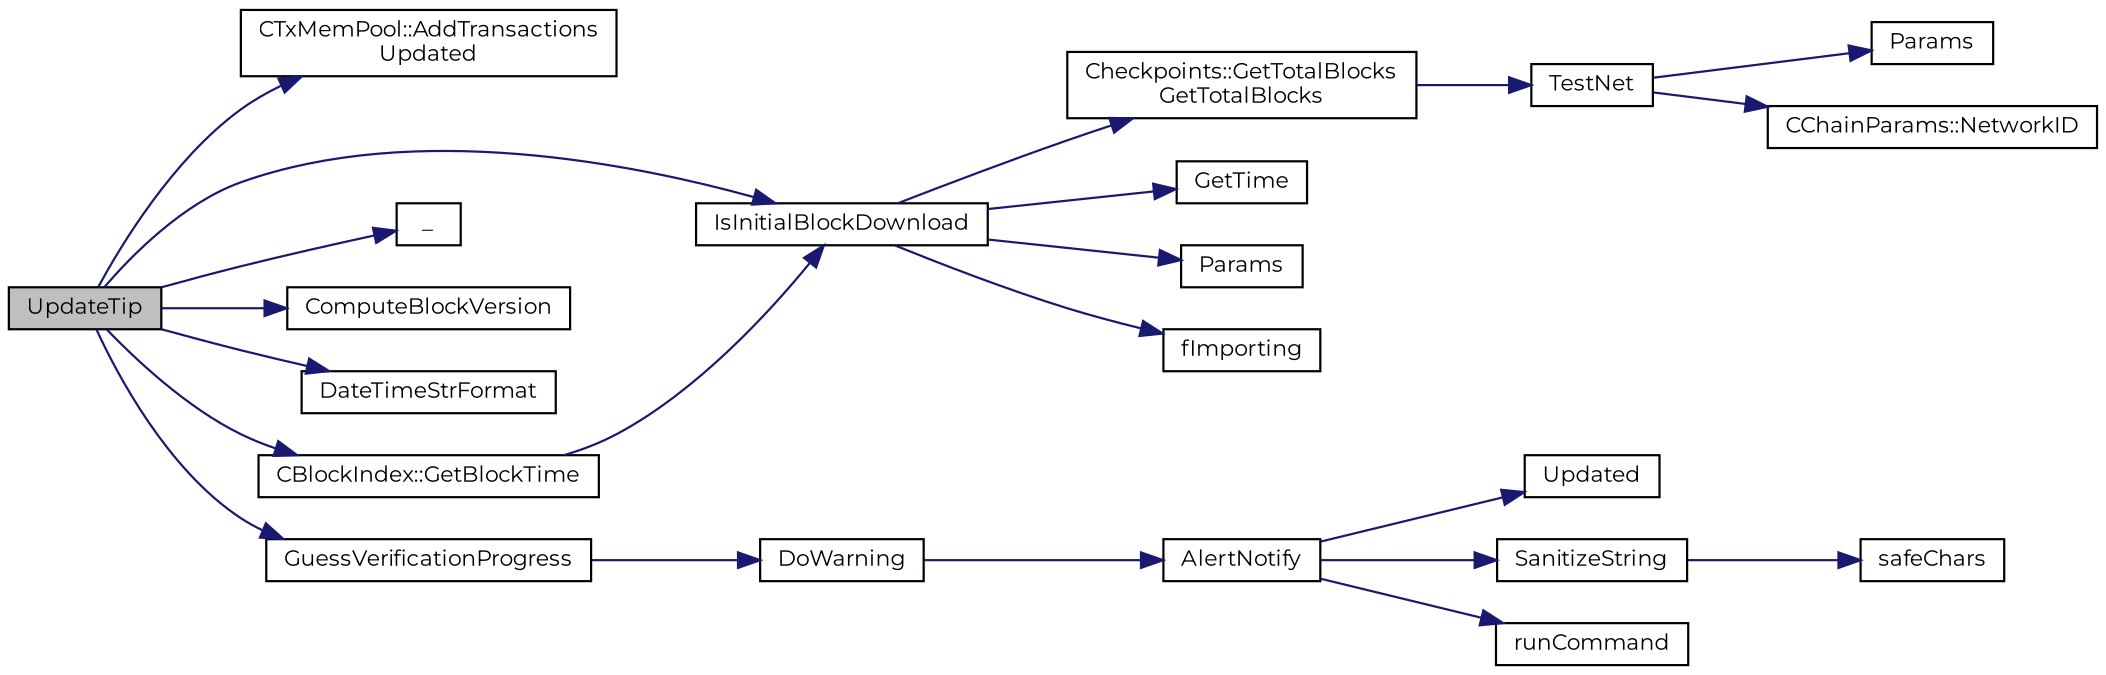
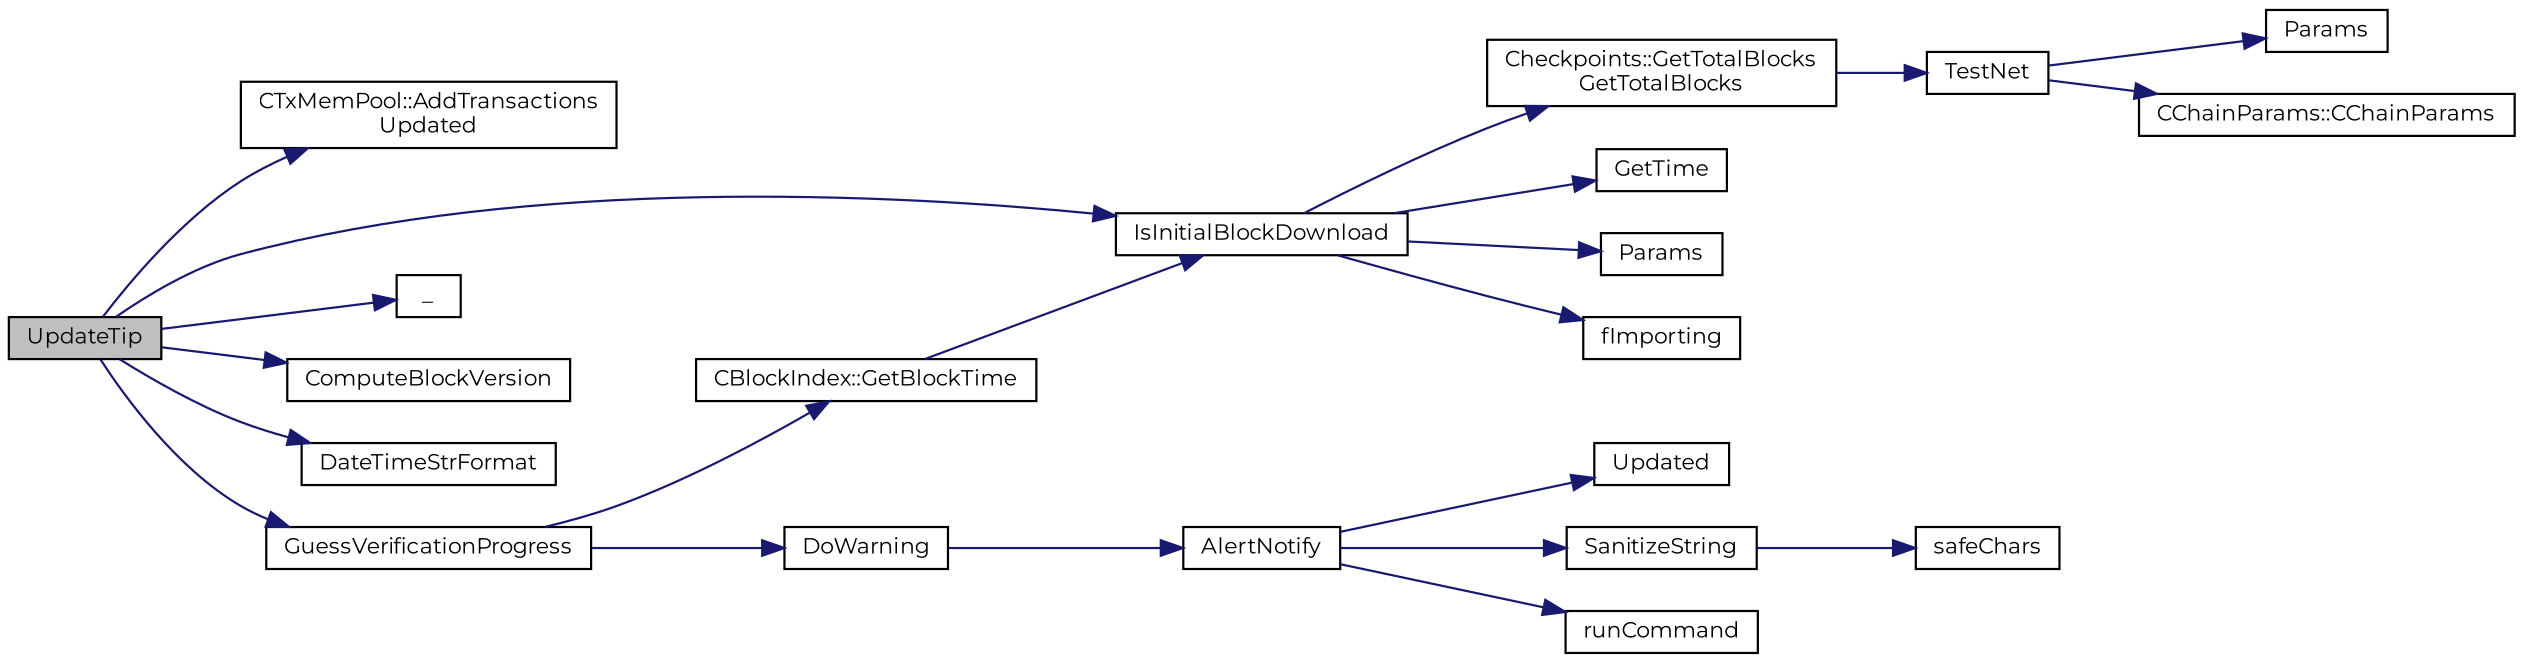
(1932, 127) -> (2327, 115)
(184, 399) -> (681, 479)
